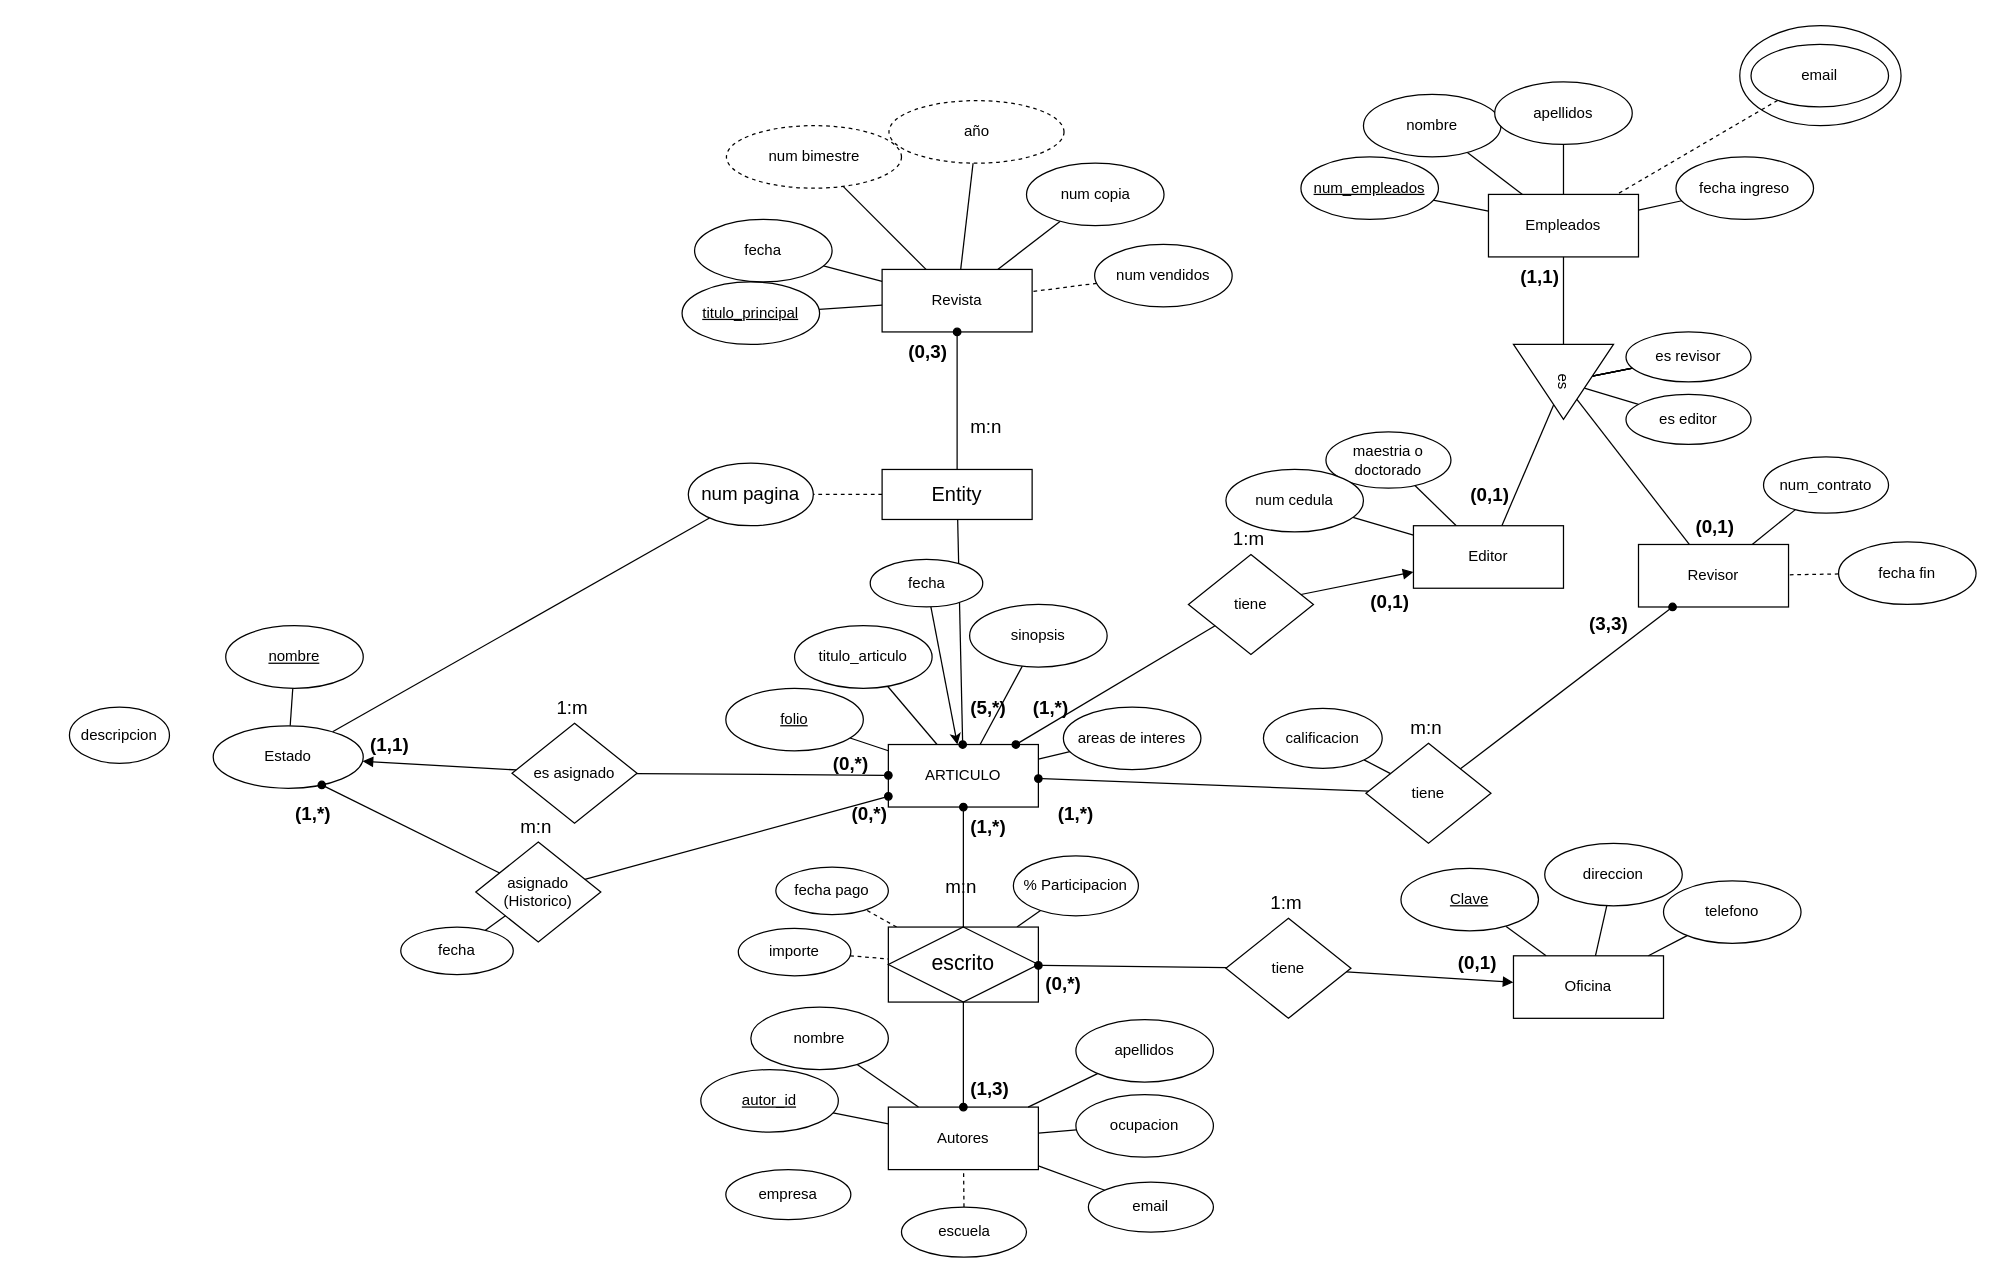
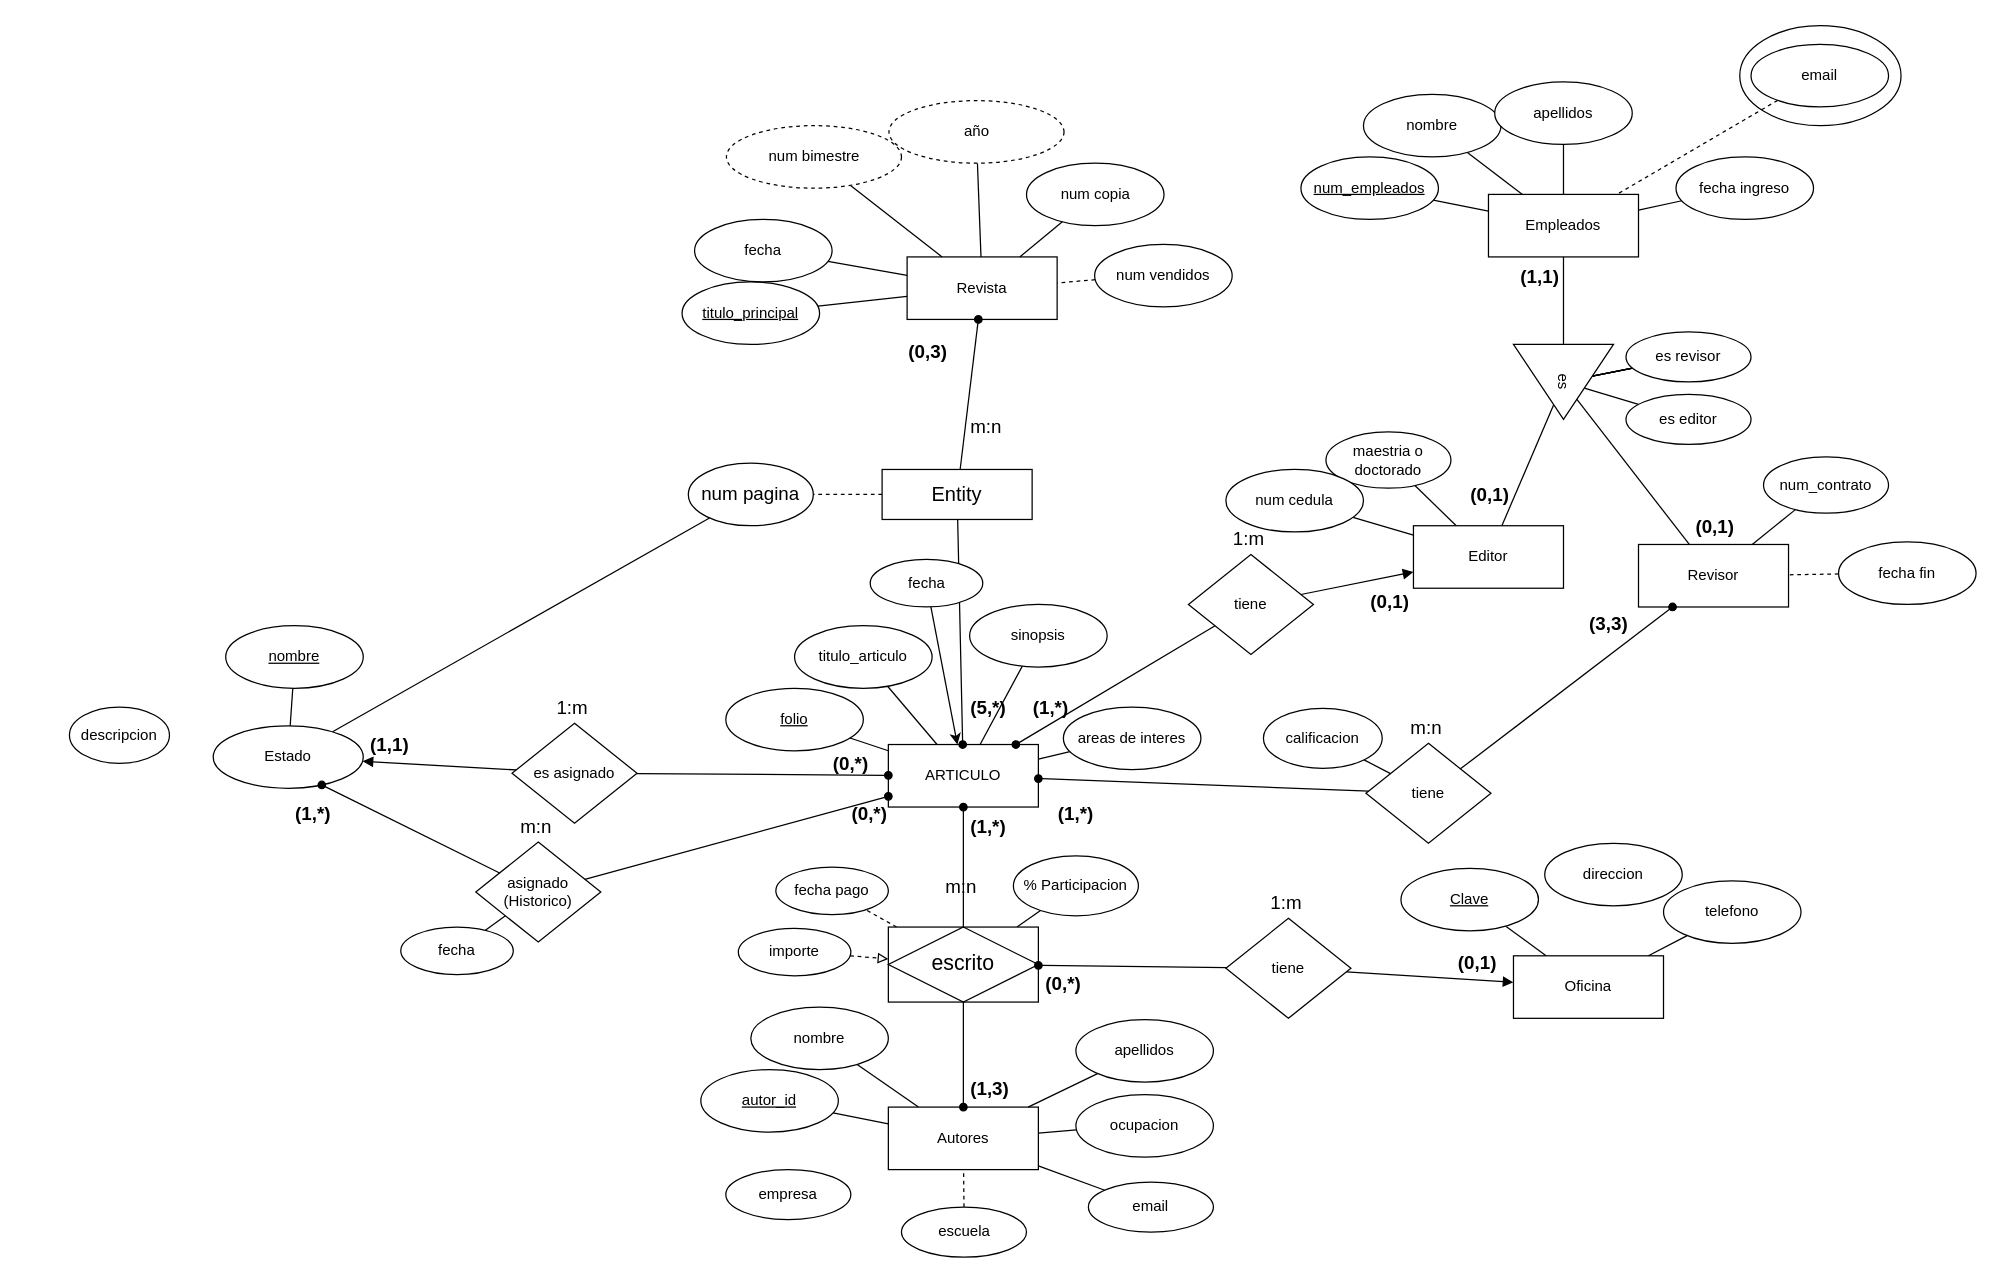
(957, 301) -> (982, 288)
(1601, 930) -> none
(881, 958) -> (876, 958)
